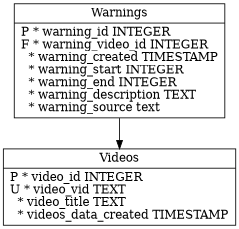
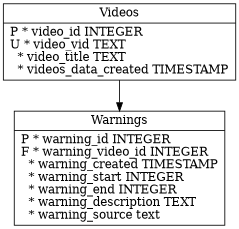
(120, 129) -> (120, 91)
